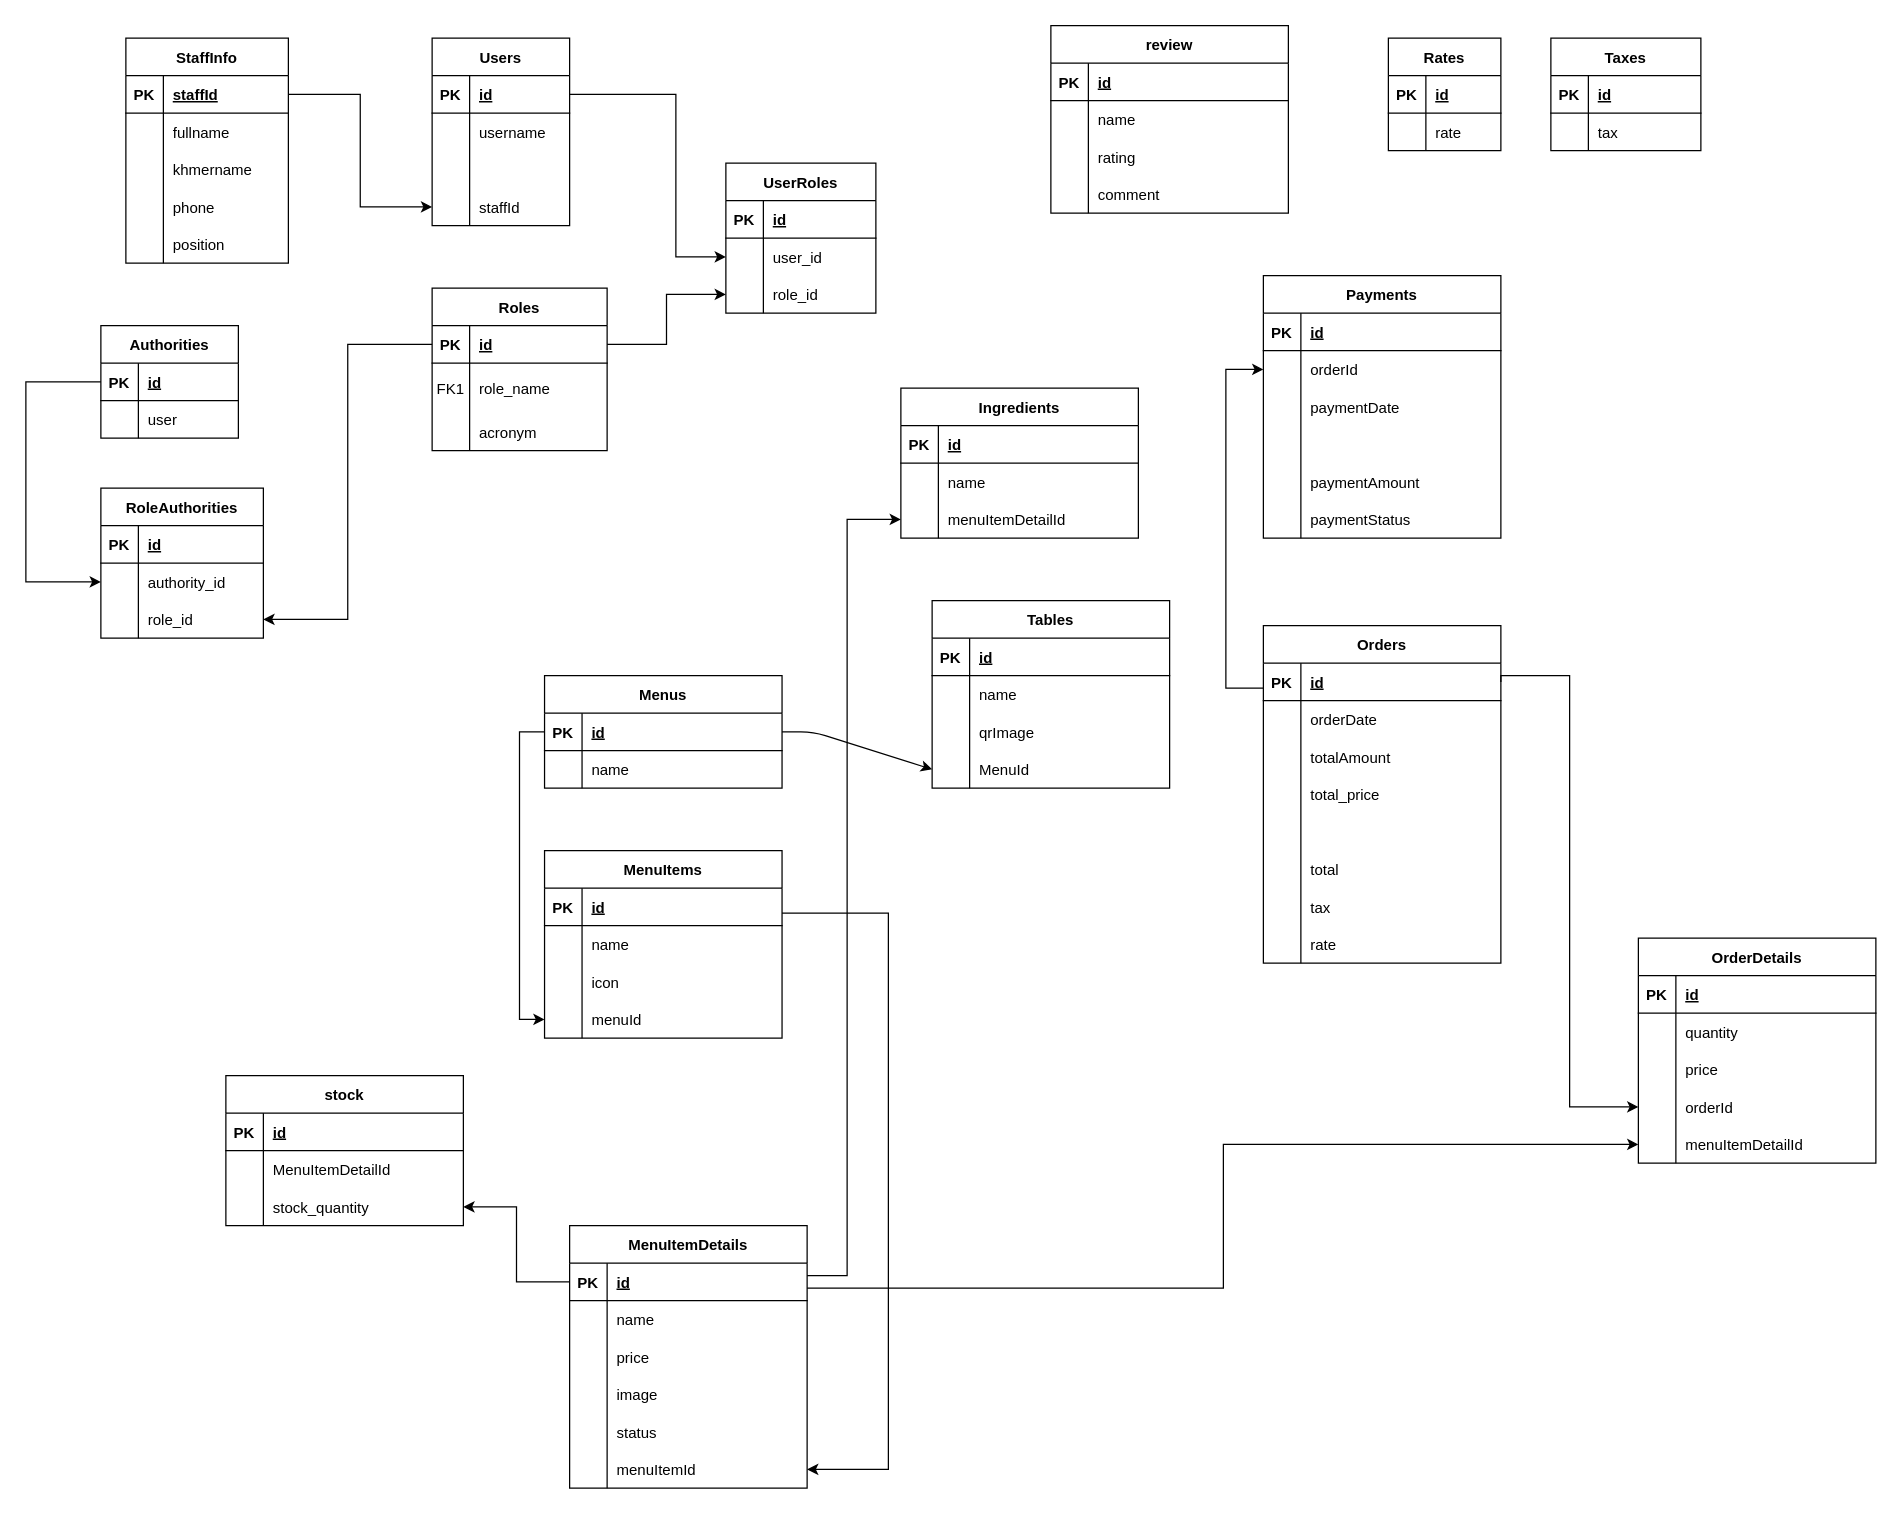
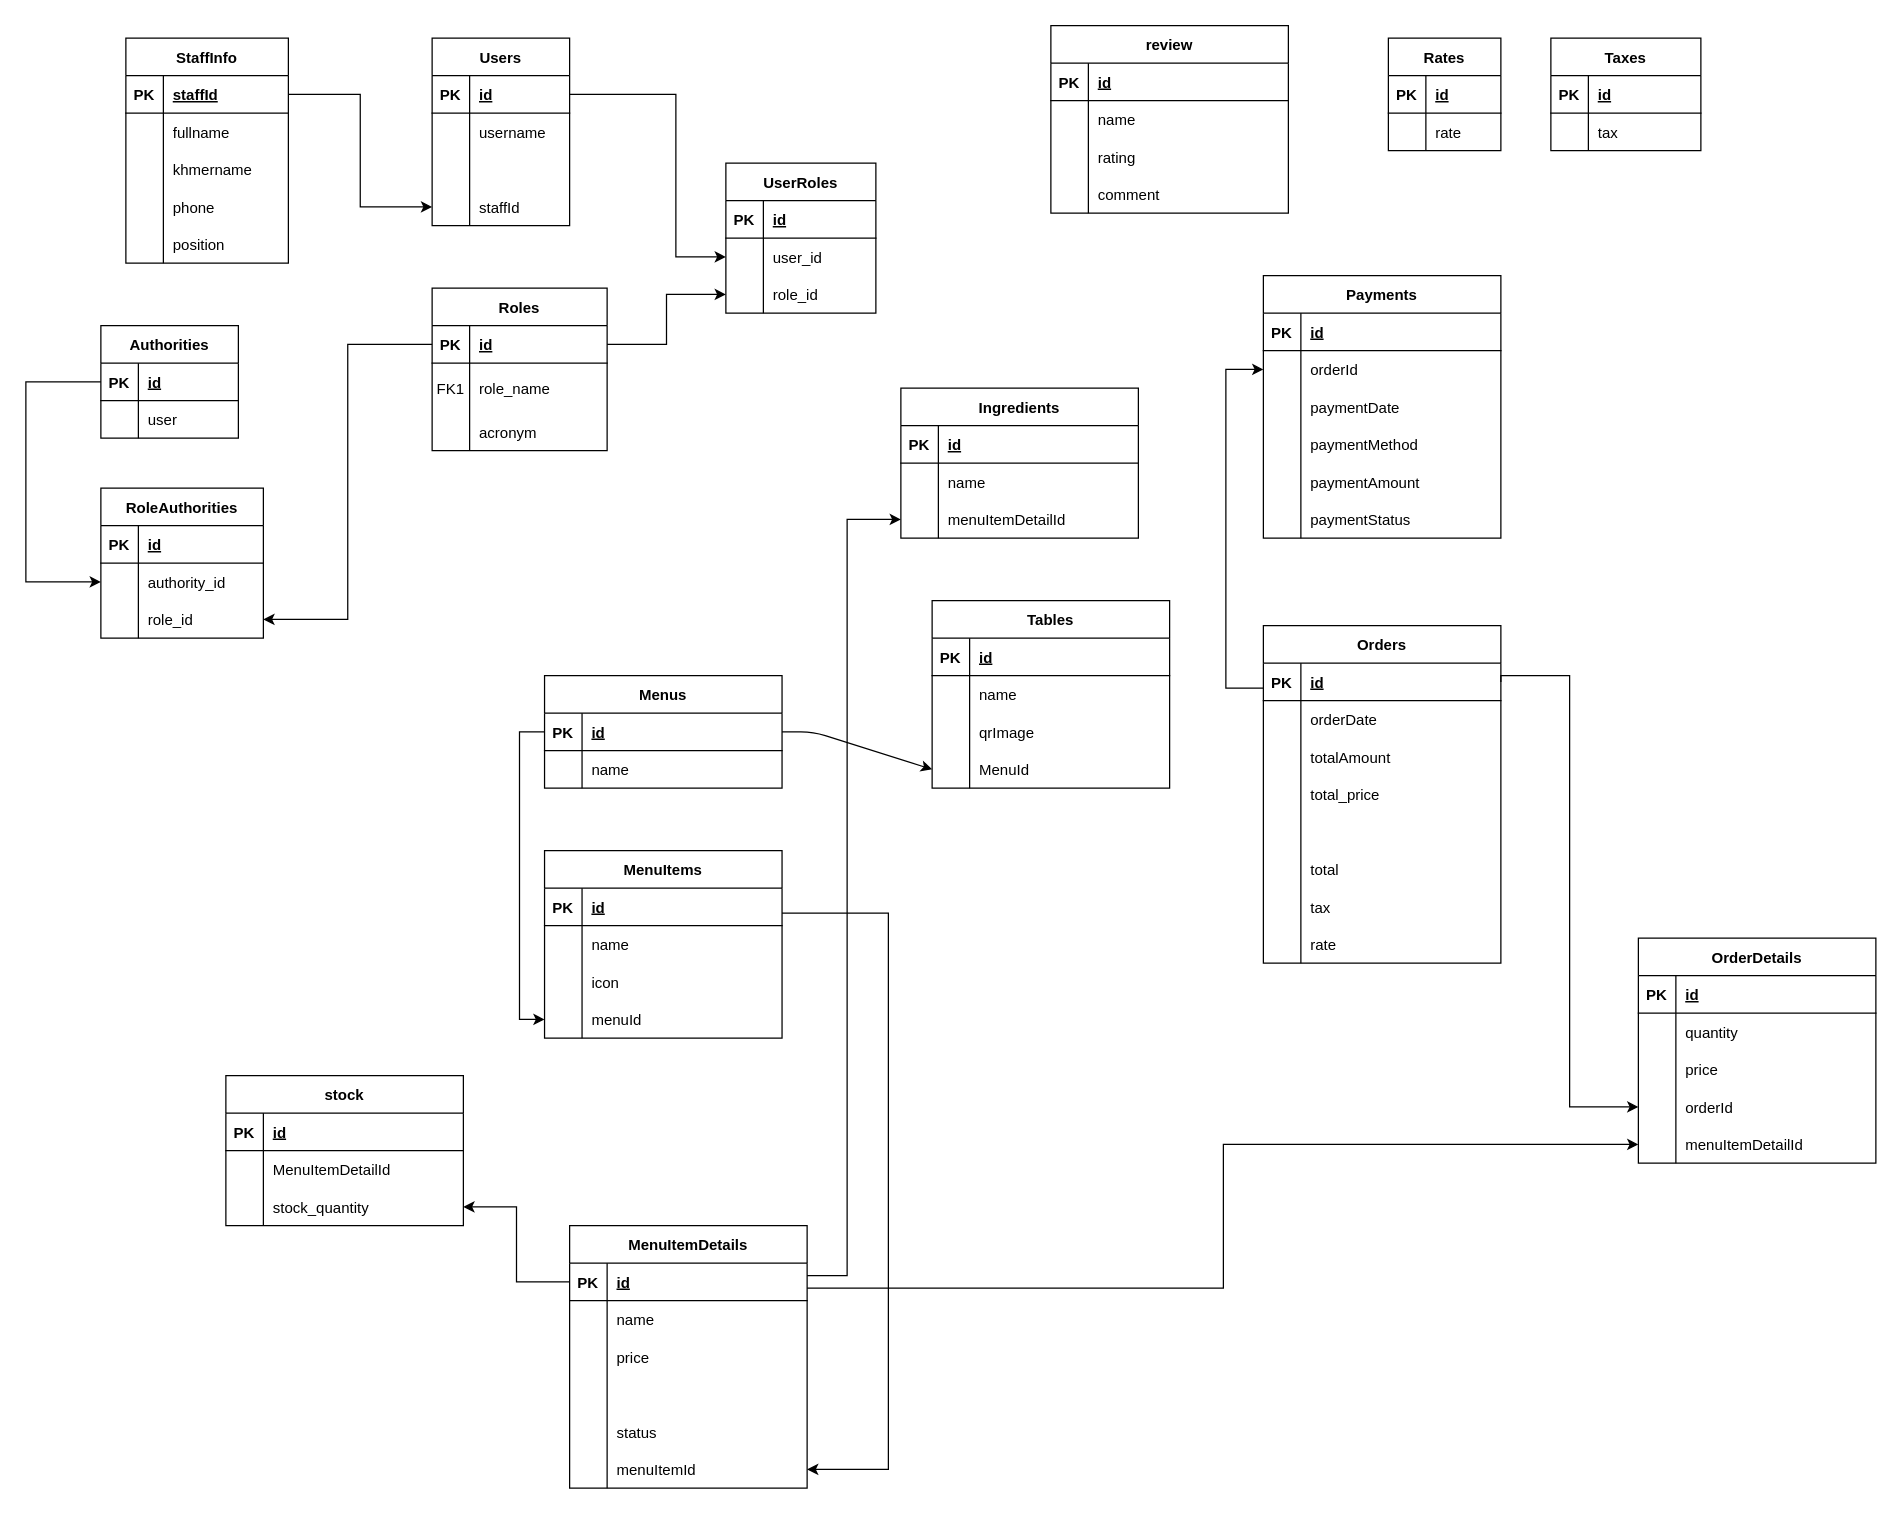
none -> (1401, 444)
(707, 1394) -> none
